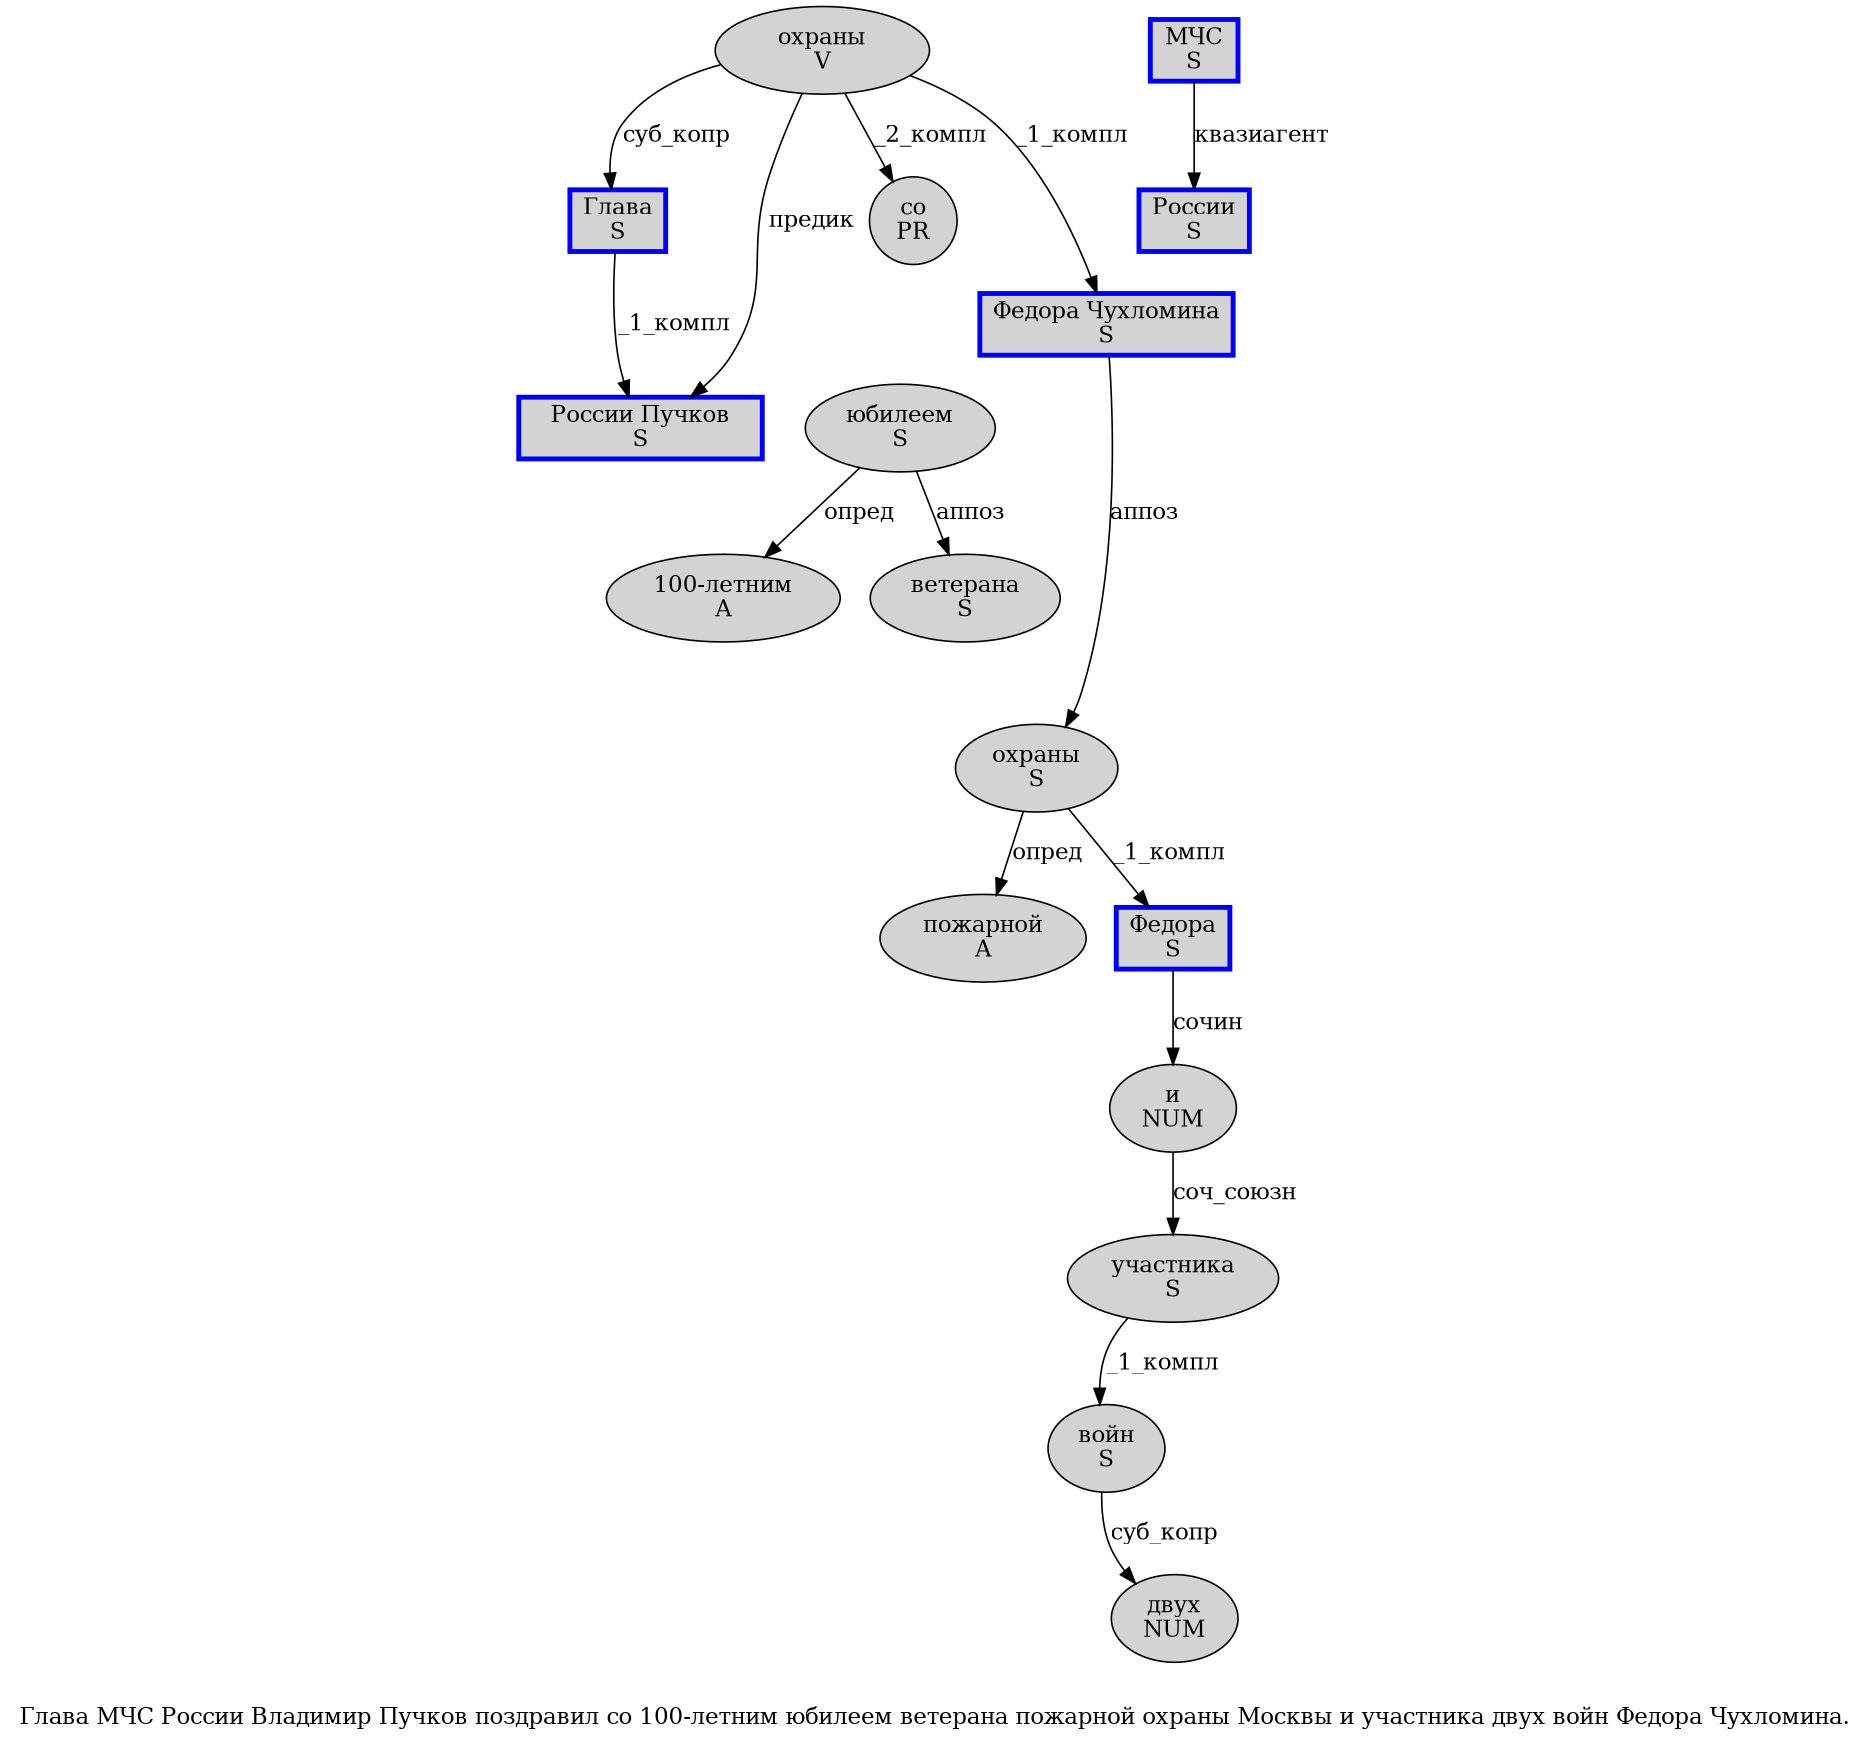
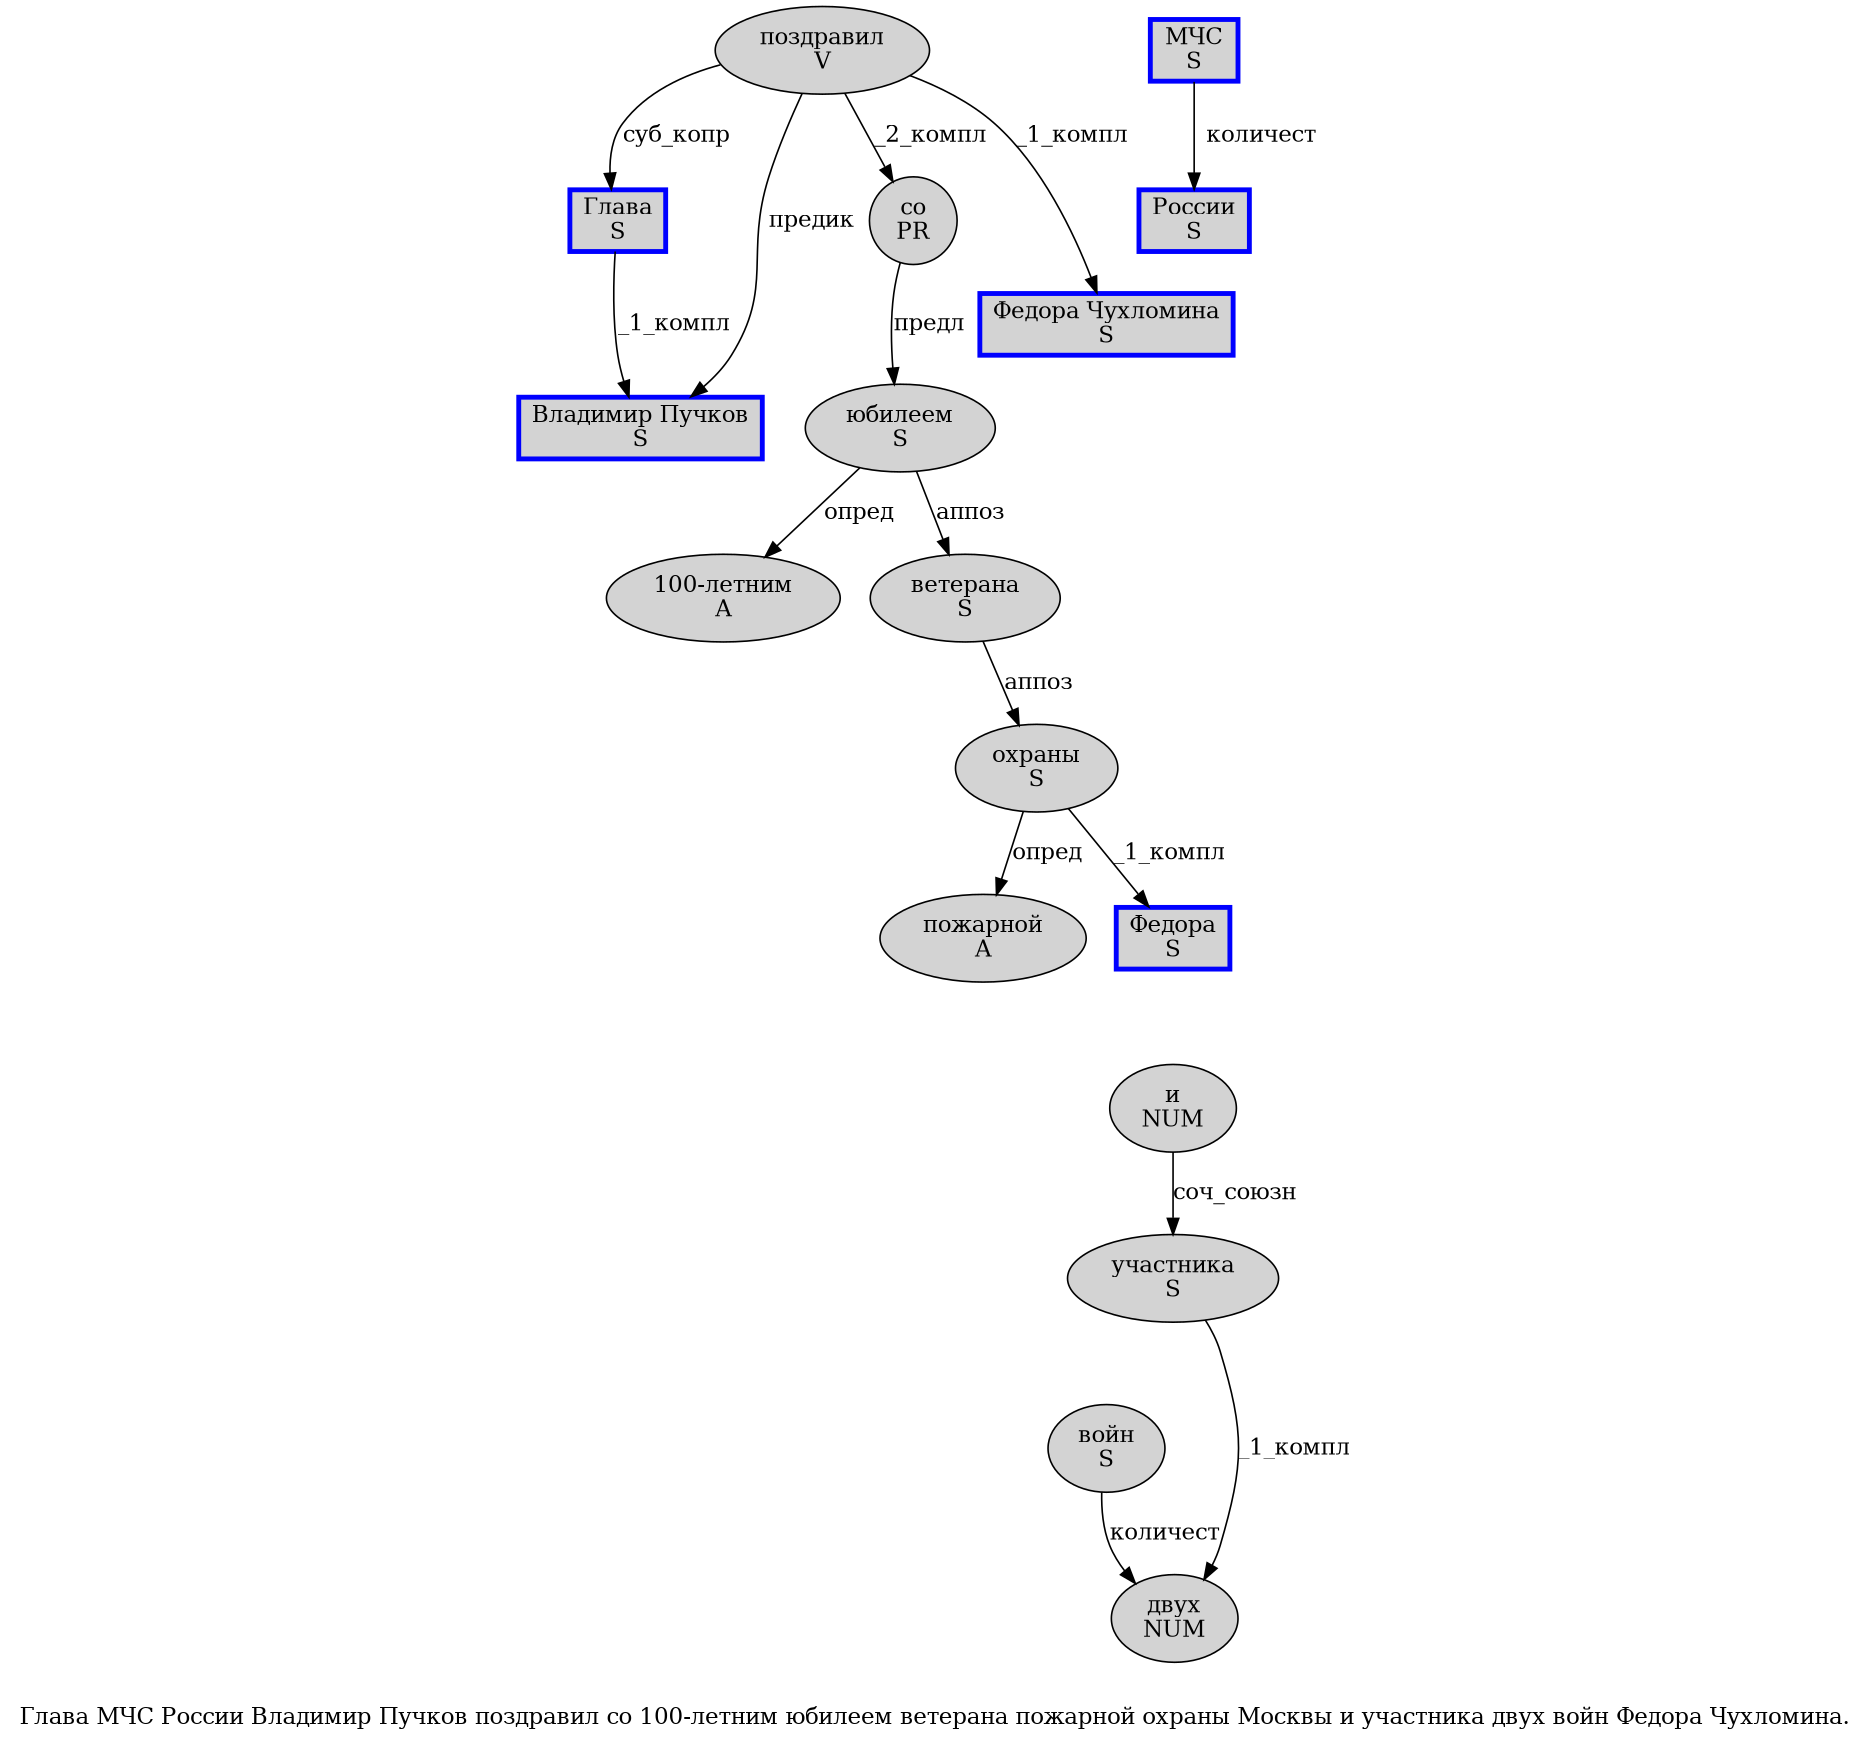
(822, 50) -> (822, 50)
(1262, 136) -> (1262, 136)
none -> (892, 315)
(641, 428) -> (641, 428)
(1109, 536) -> (998, 676)
(1173, 1009) -> none
(1107, 1350) -> (1238, 1442)
(1165, 1533) -> (1165, 1533)
